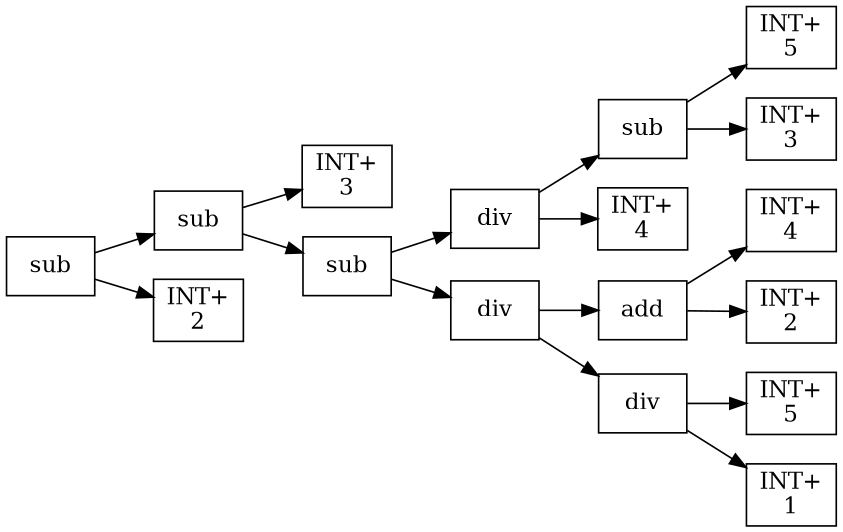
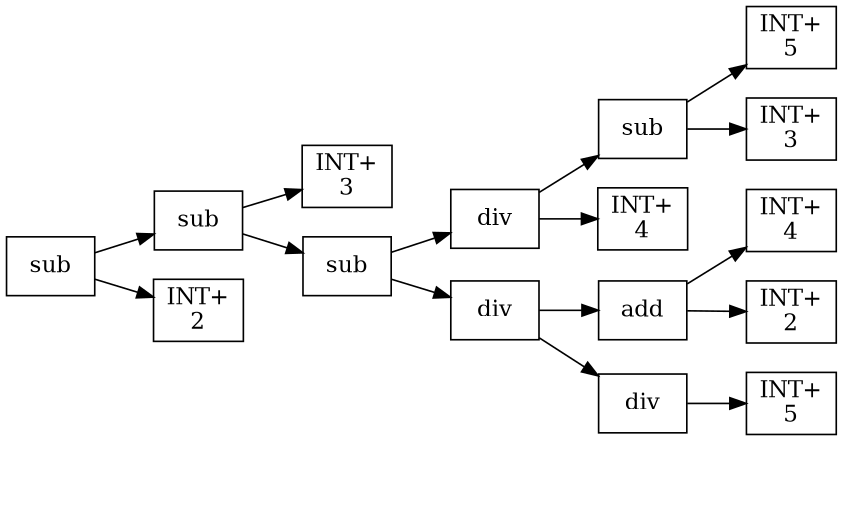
(791, 495) -> none
